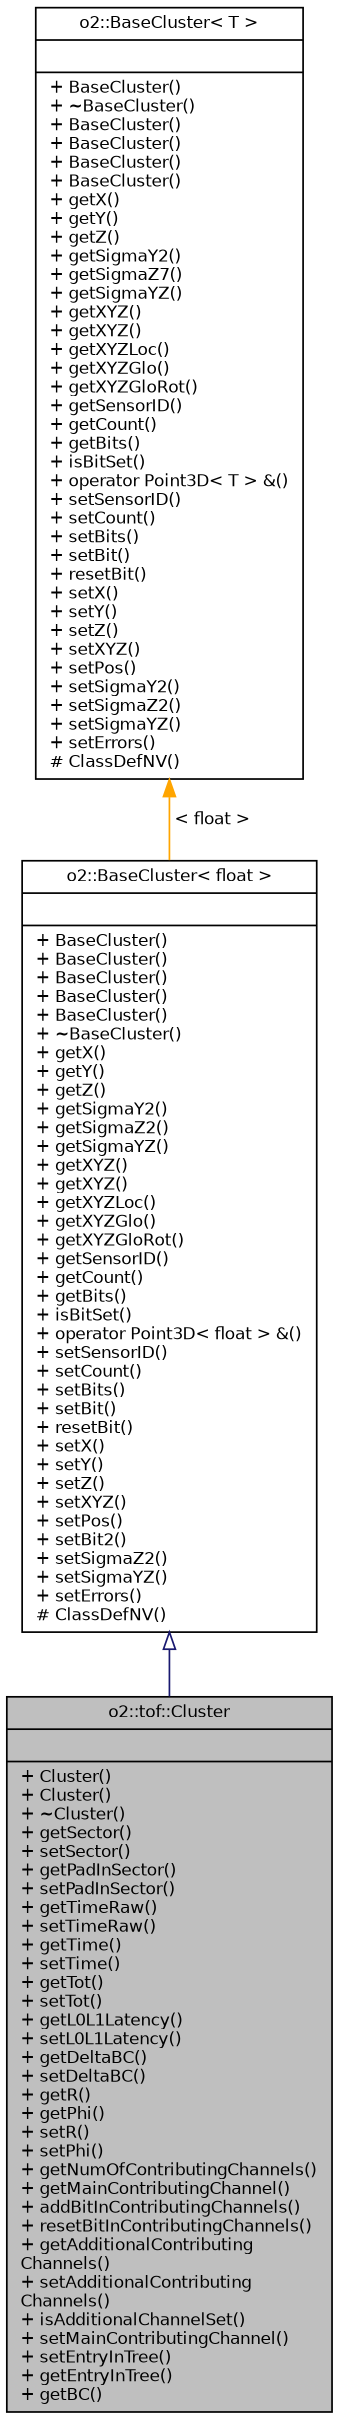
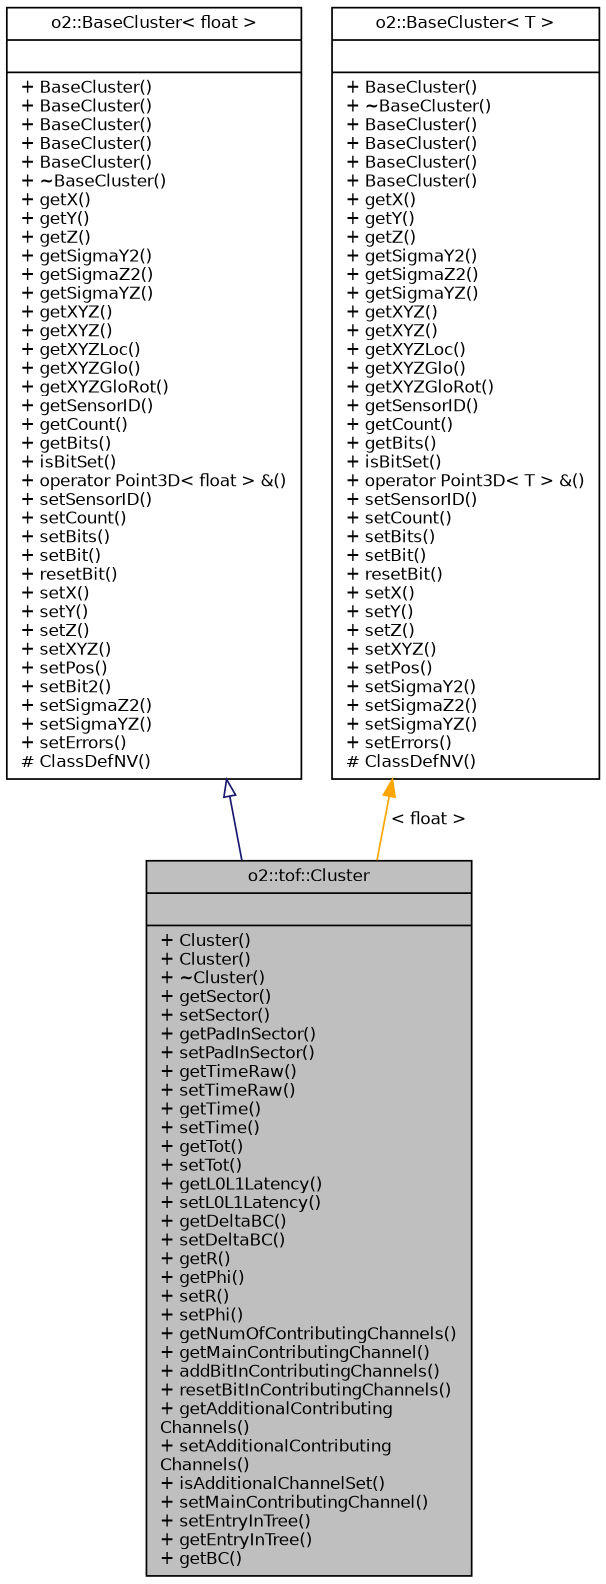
(117, 275) -> (413, 275)
(169, 829) -> (383, 828)
